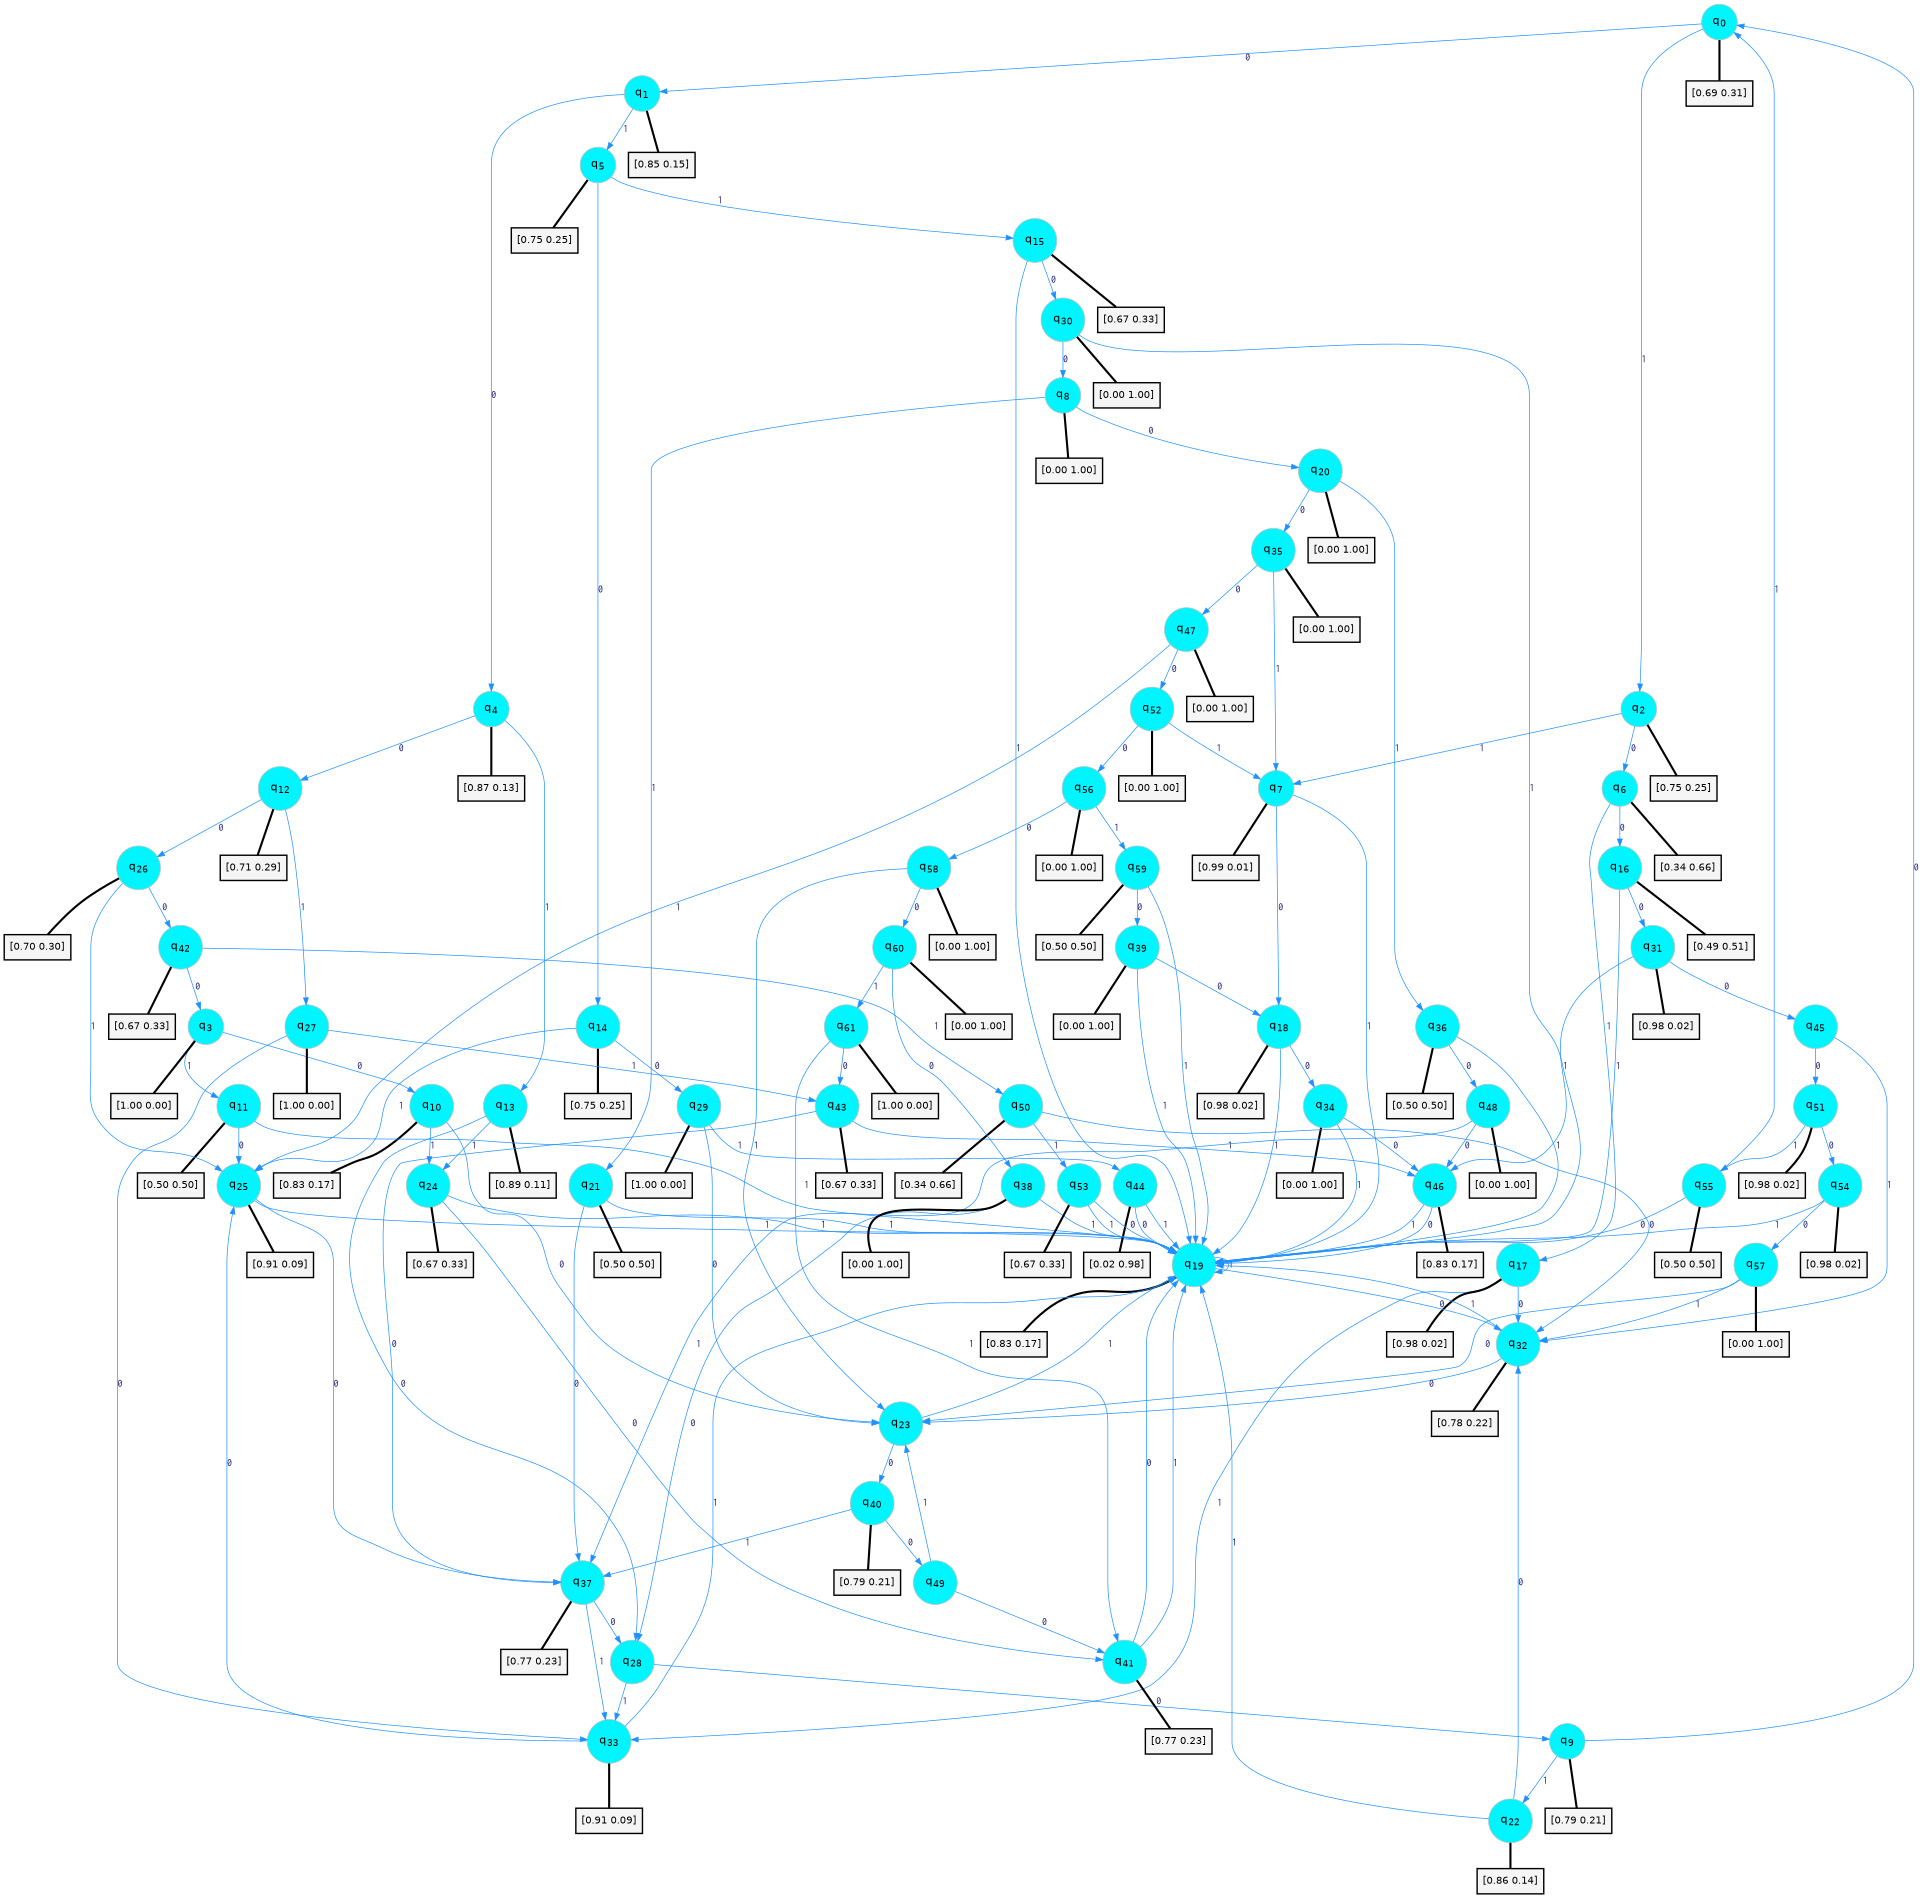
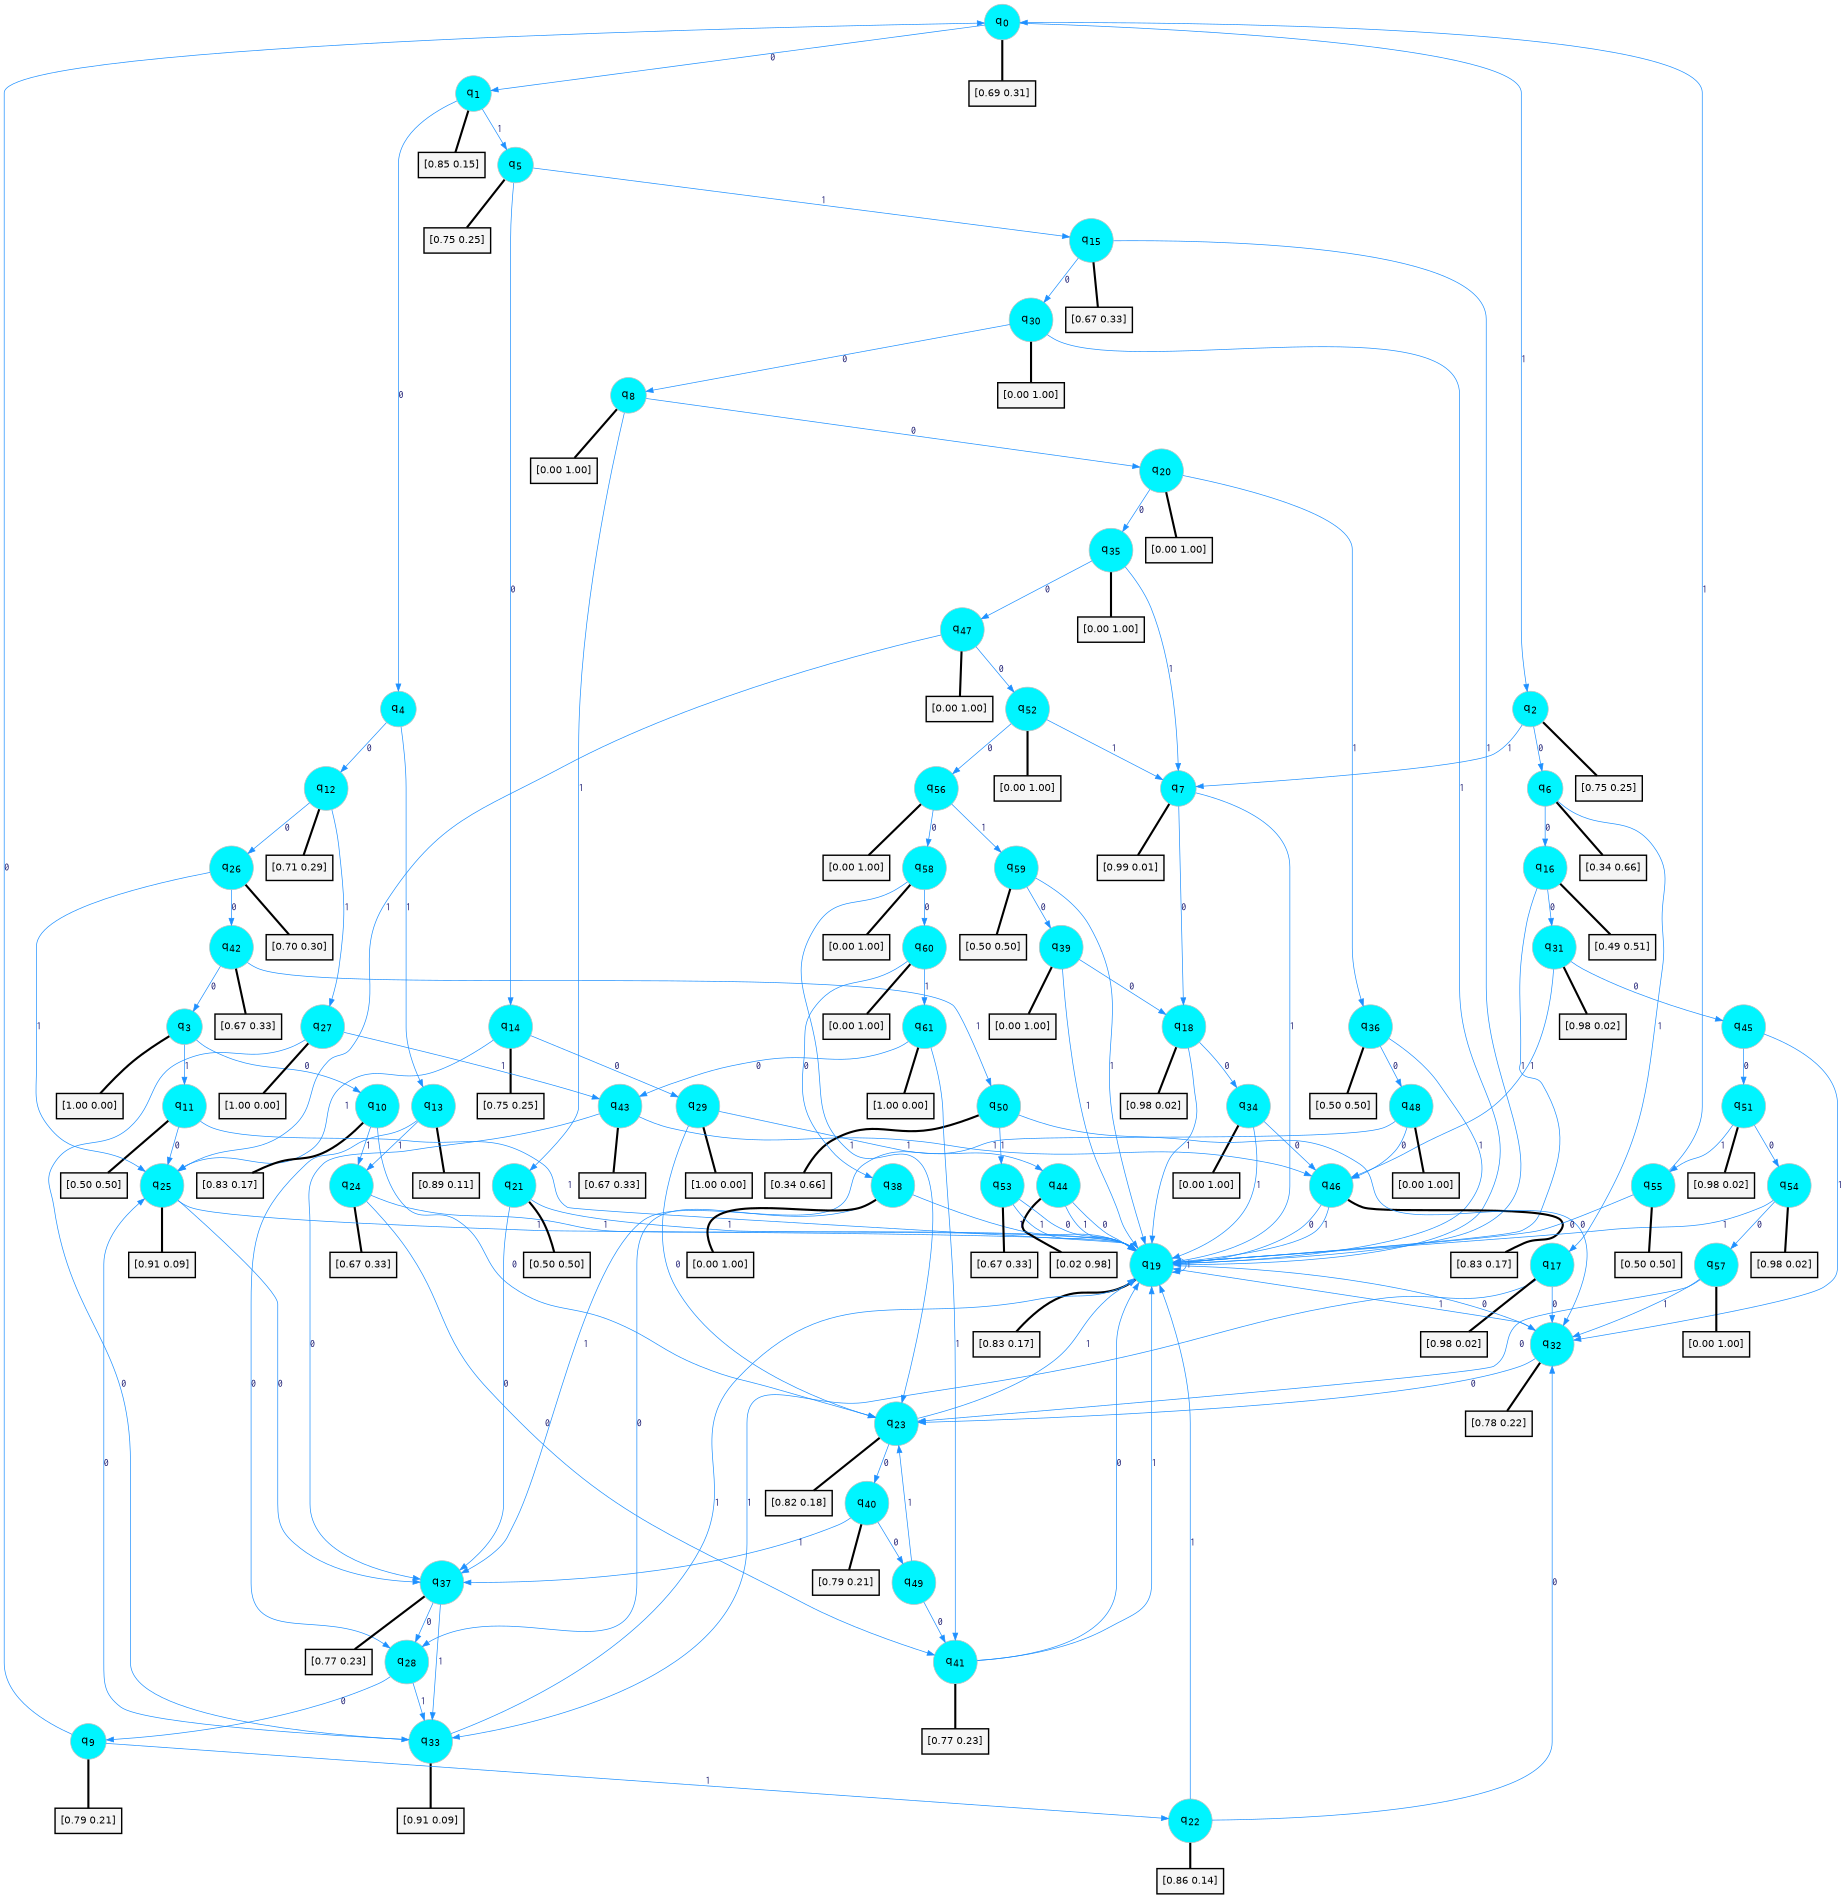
(491, 789) -> none
none -> (799, 1503)
